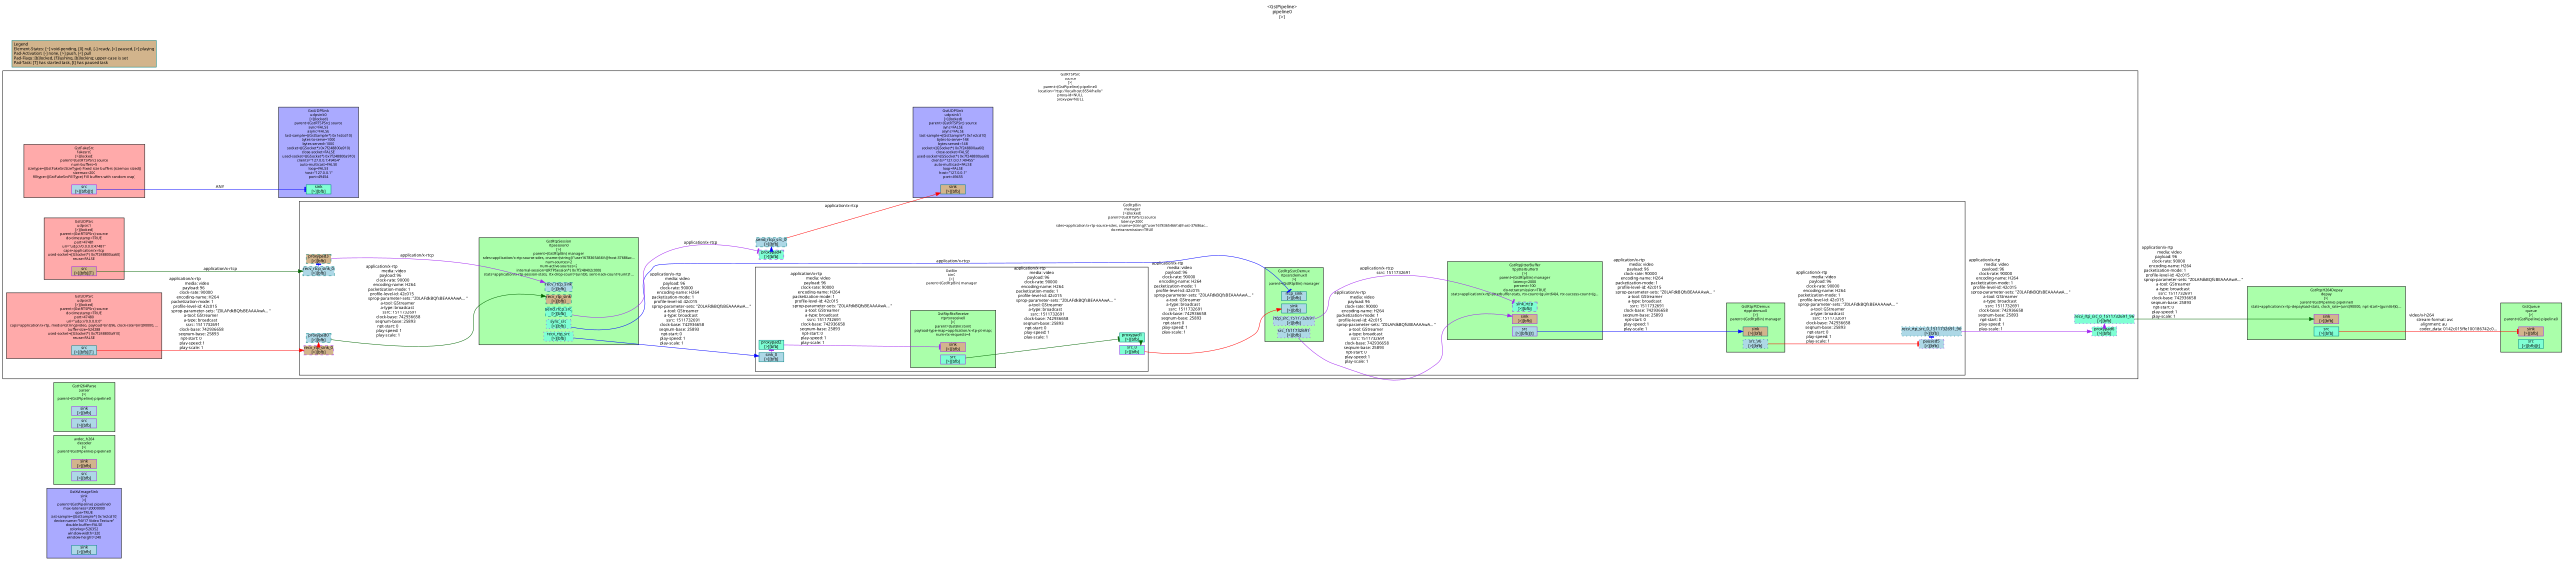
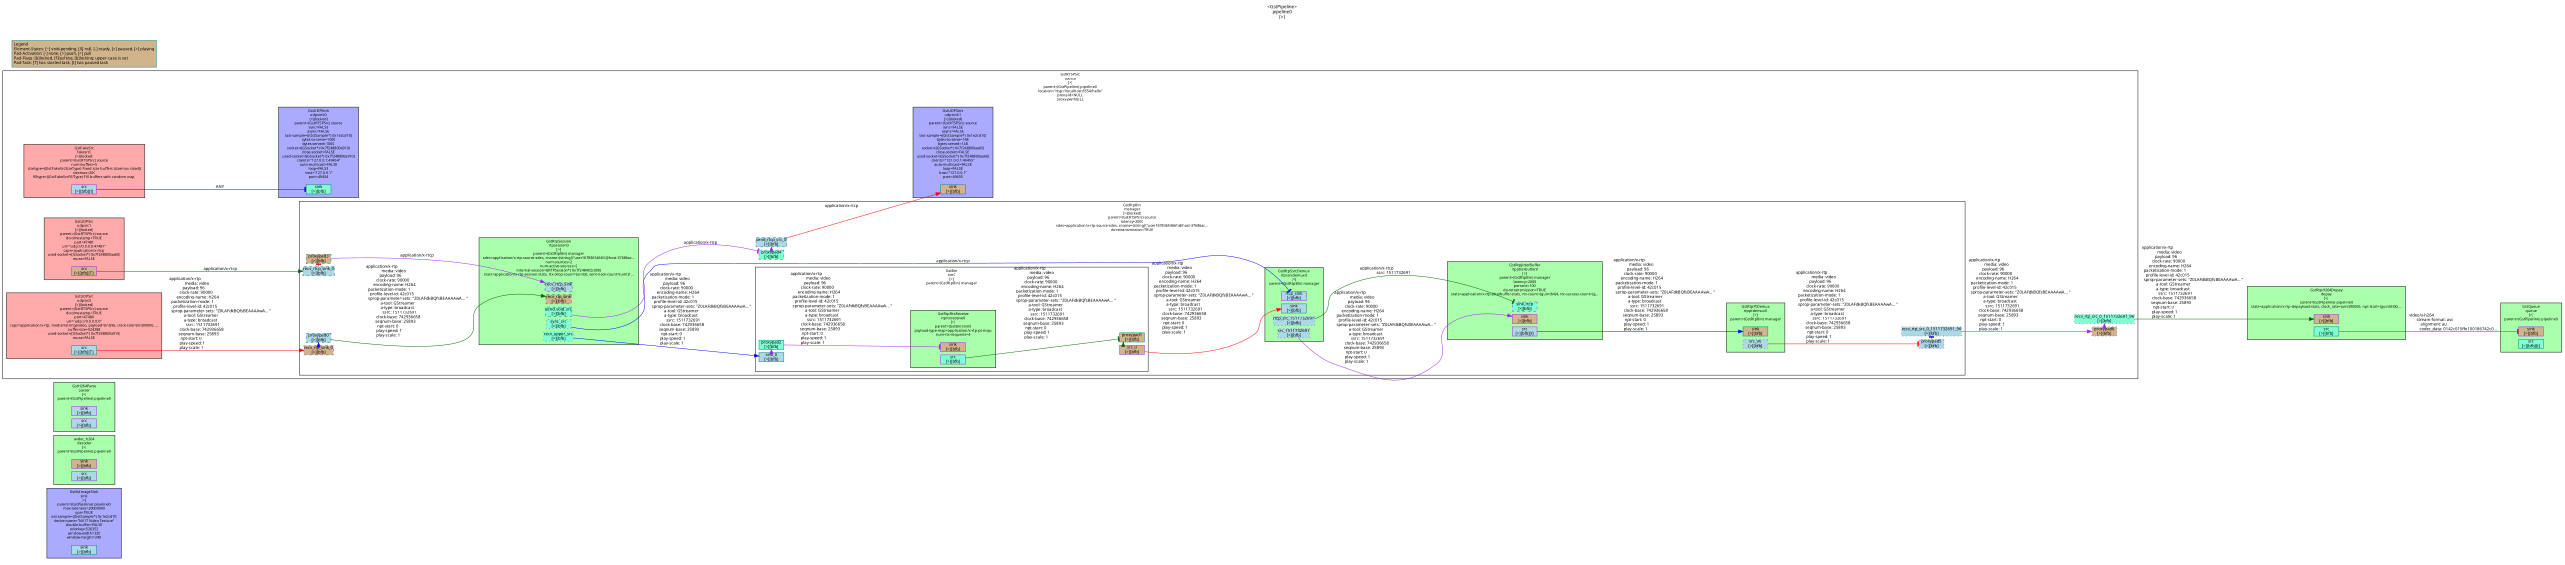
(771, 250) -> (771, 250)
(319, 266) -> (319, 266)
(1406, 275) -> (1406, 275)
(1294, 296) -> (1294, 296)
(559, 312) -> (559, 312)
(1294, 321) -> (1294, 321)
(2104, 331) -> (2104, 331)
(559, 337) -> (559, 337)
(1132, 337) -> (1132, 337)
(1141, 342) -> (1123, 345)
(1755, 344) -> (1755, 344)
(1932, 344) -> (1932, 344)
(319, 346) -> (319, 346)
(1132, 350) -> (1132, 350)
(771, 352) -> (771, 352)
